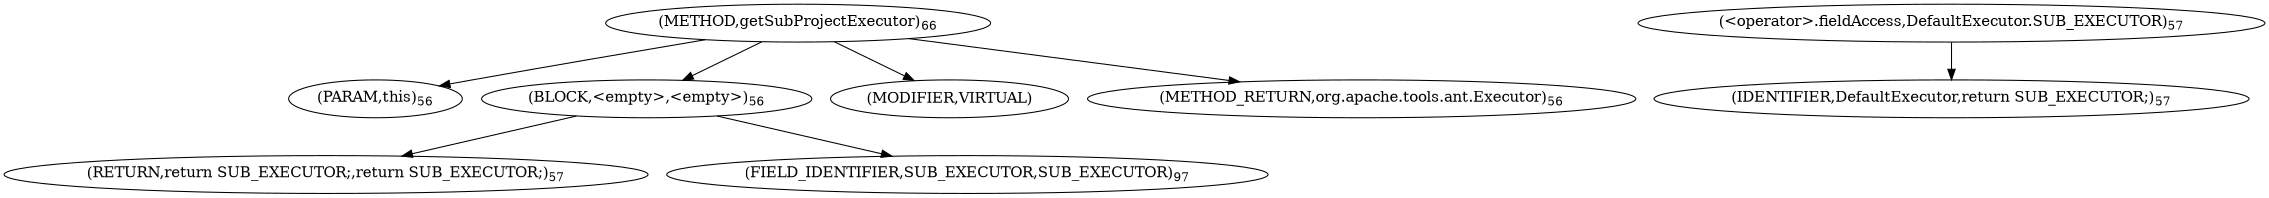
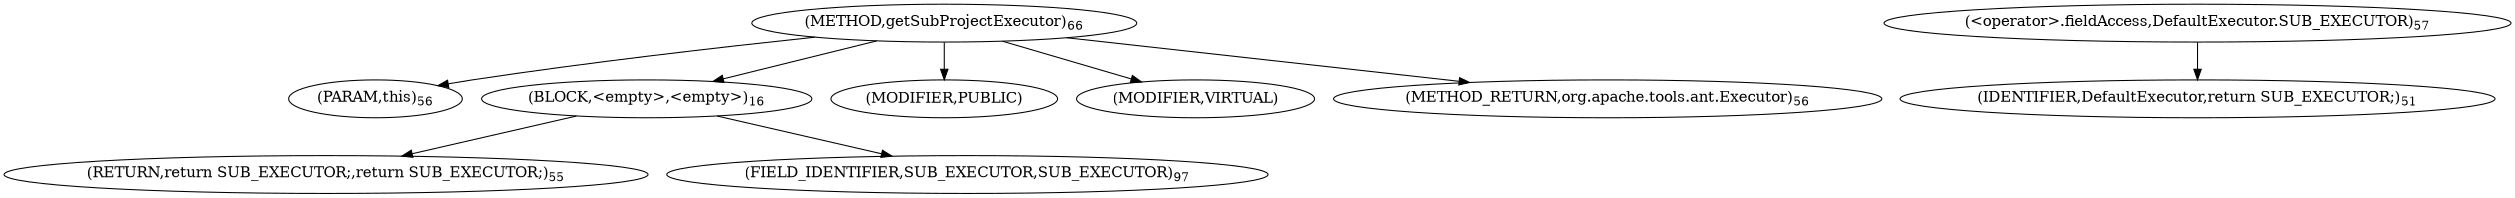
(757, 97) -> (757, 97)
(2163, 97) -> (2409, 97)
none -> (944, 99)
(557, 173) -> (557, 173)
